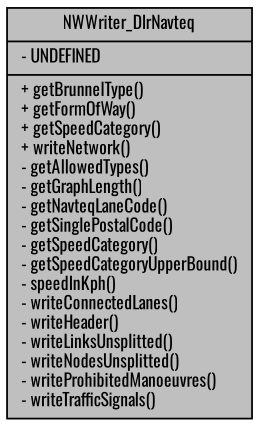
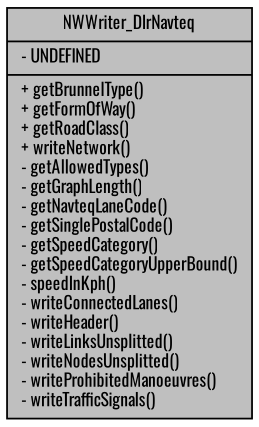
(91, 130) -> (75, 130)
